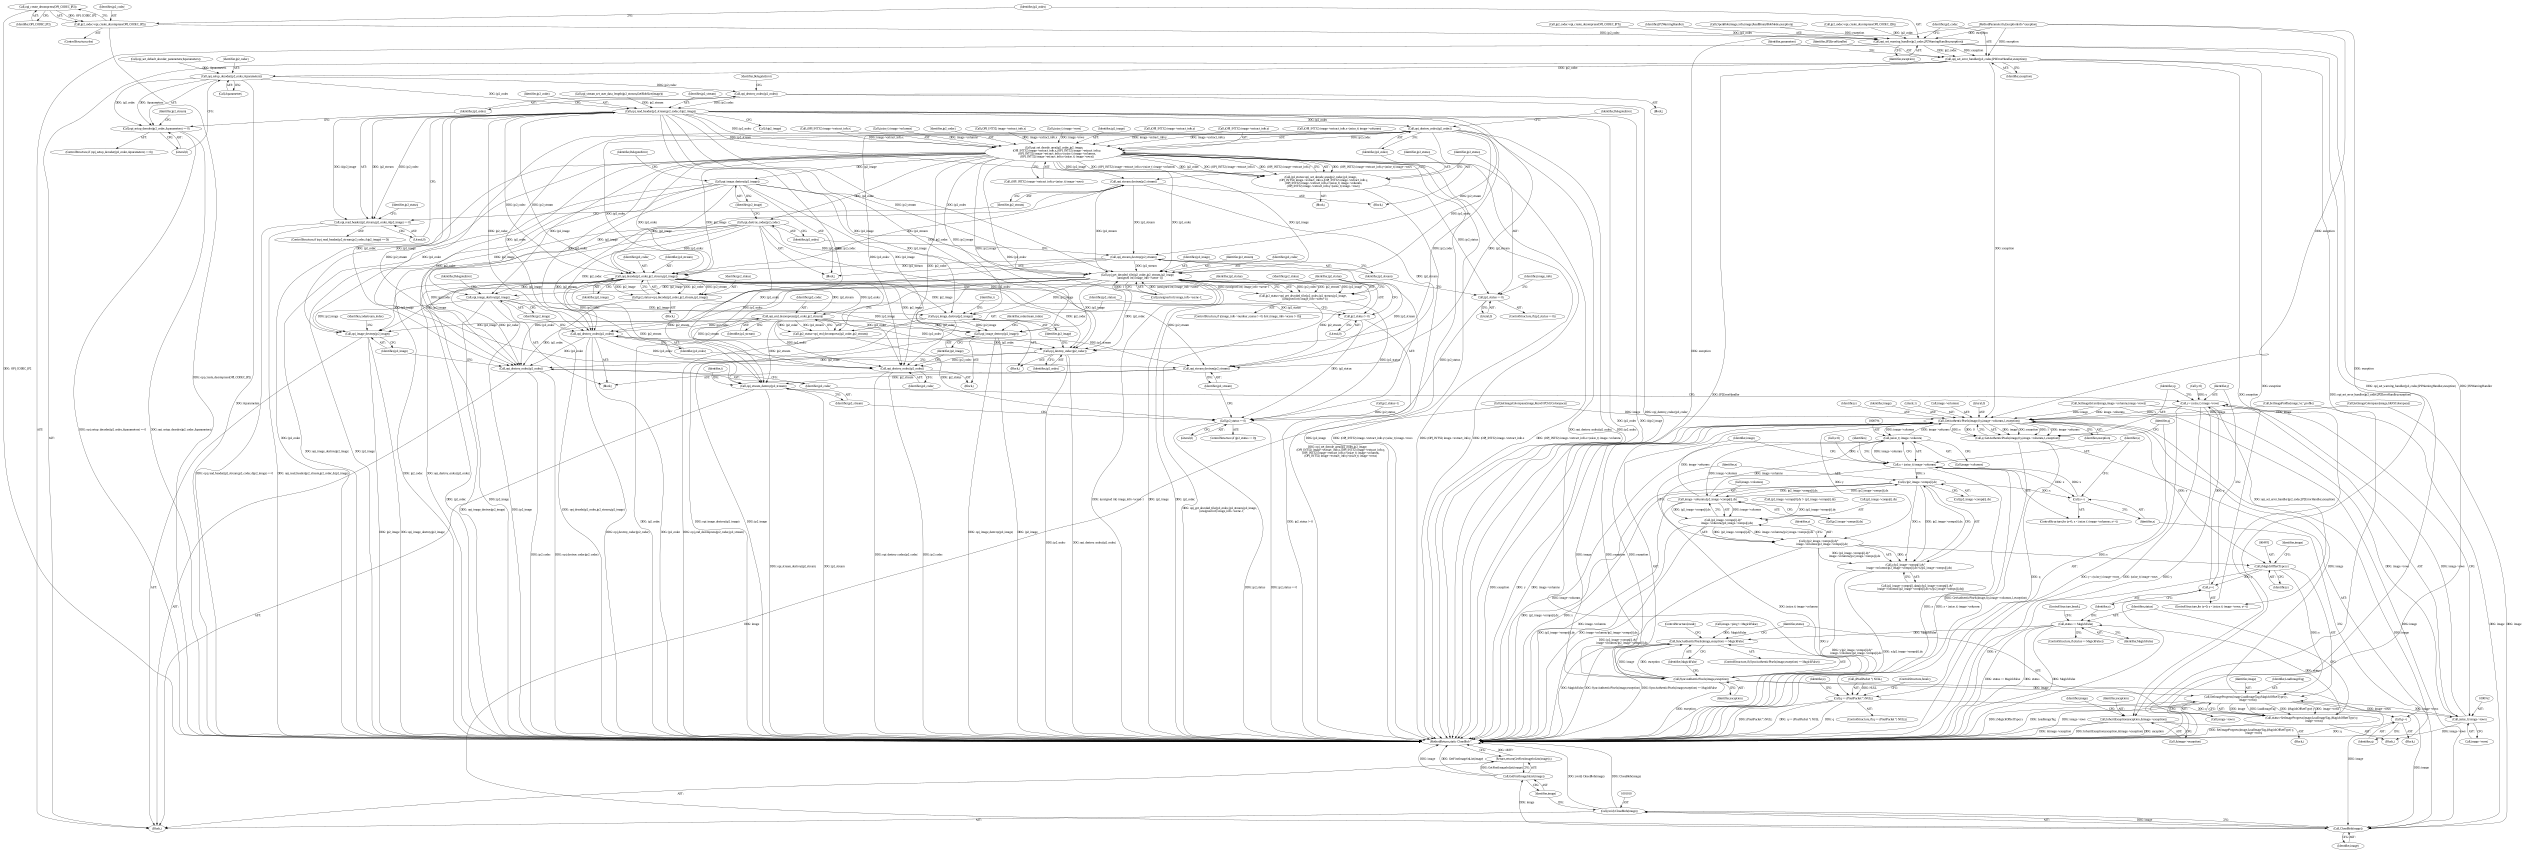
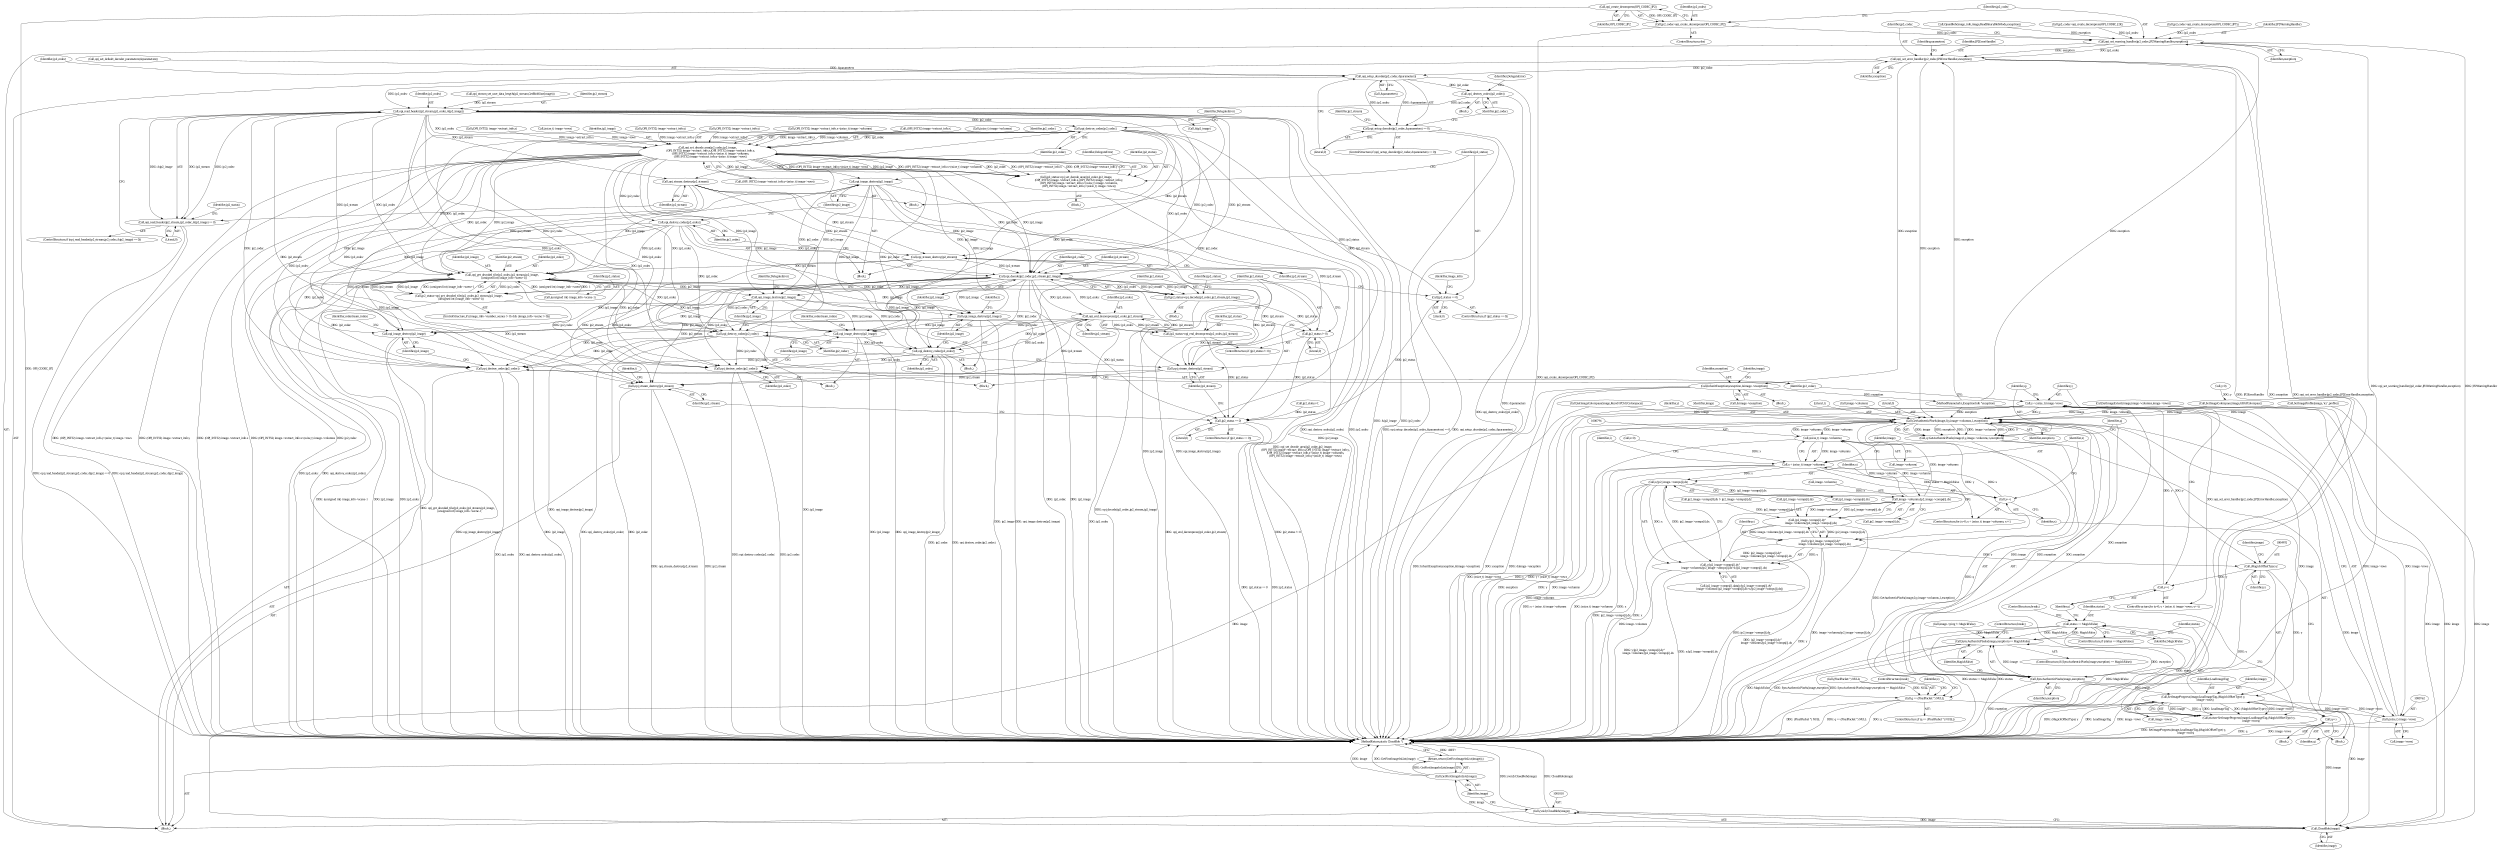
(2354, 337) -> (1850, 395)
none -> (1248, 351)
(2198, 394) -> (2222, 395)
(2060, 482) -> (1942, 482)
(1816, 493) -> none
none -> (2056, 637)
